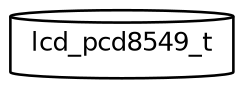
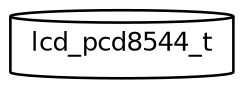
(122, 44) -> (122, 44)
